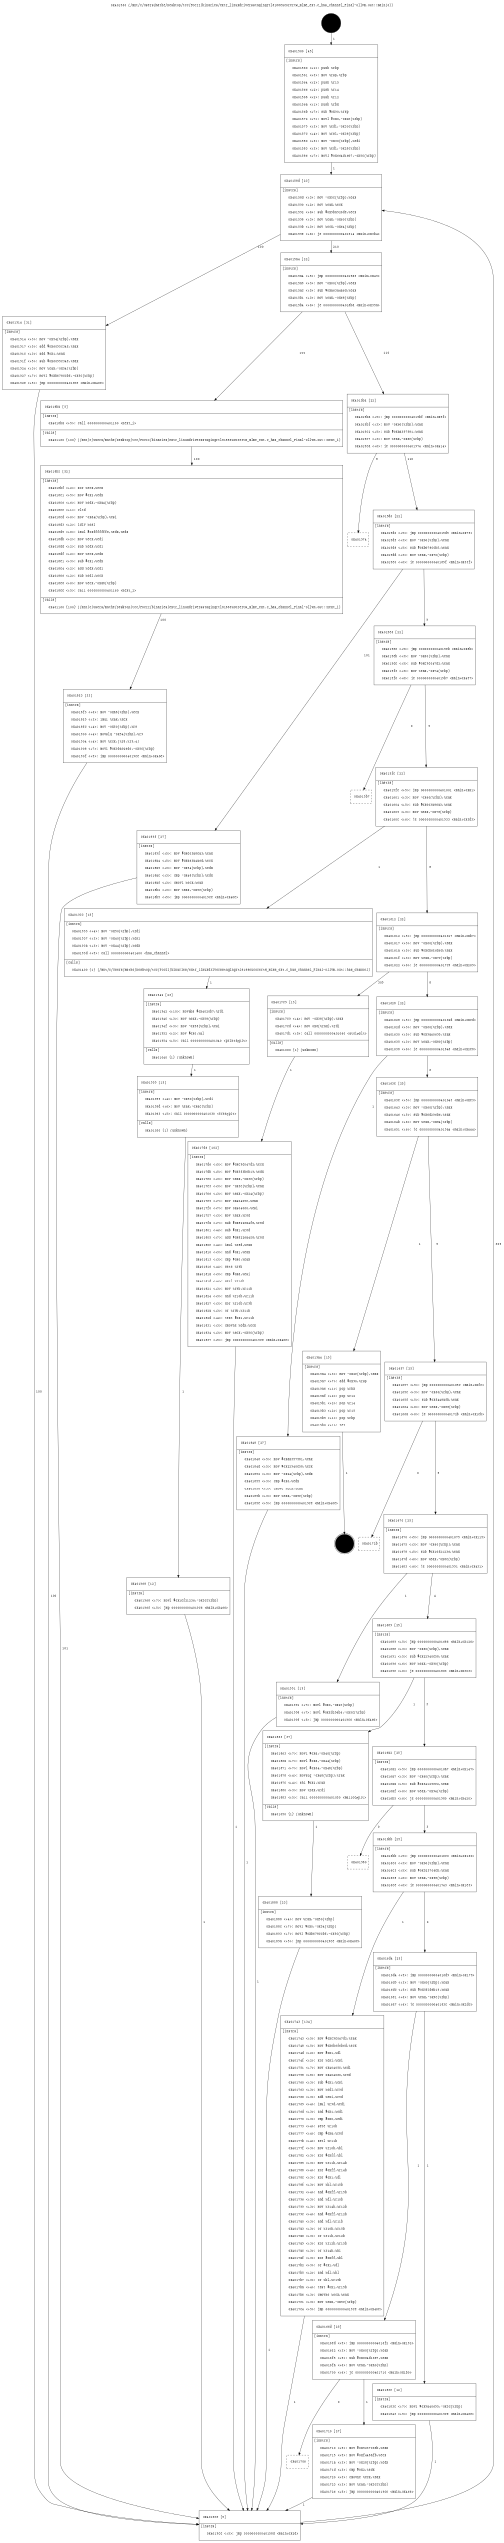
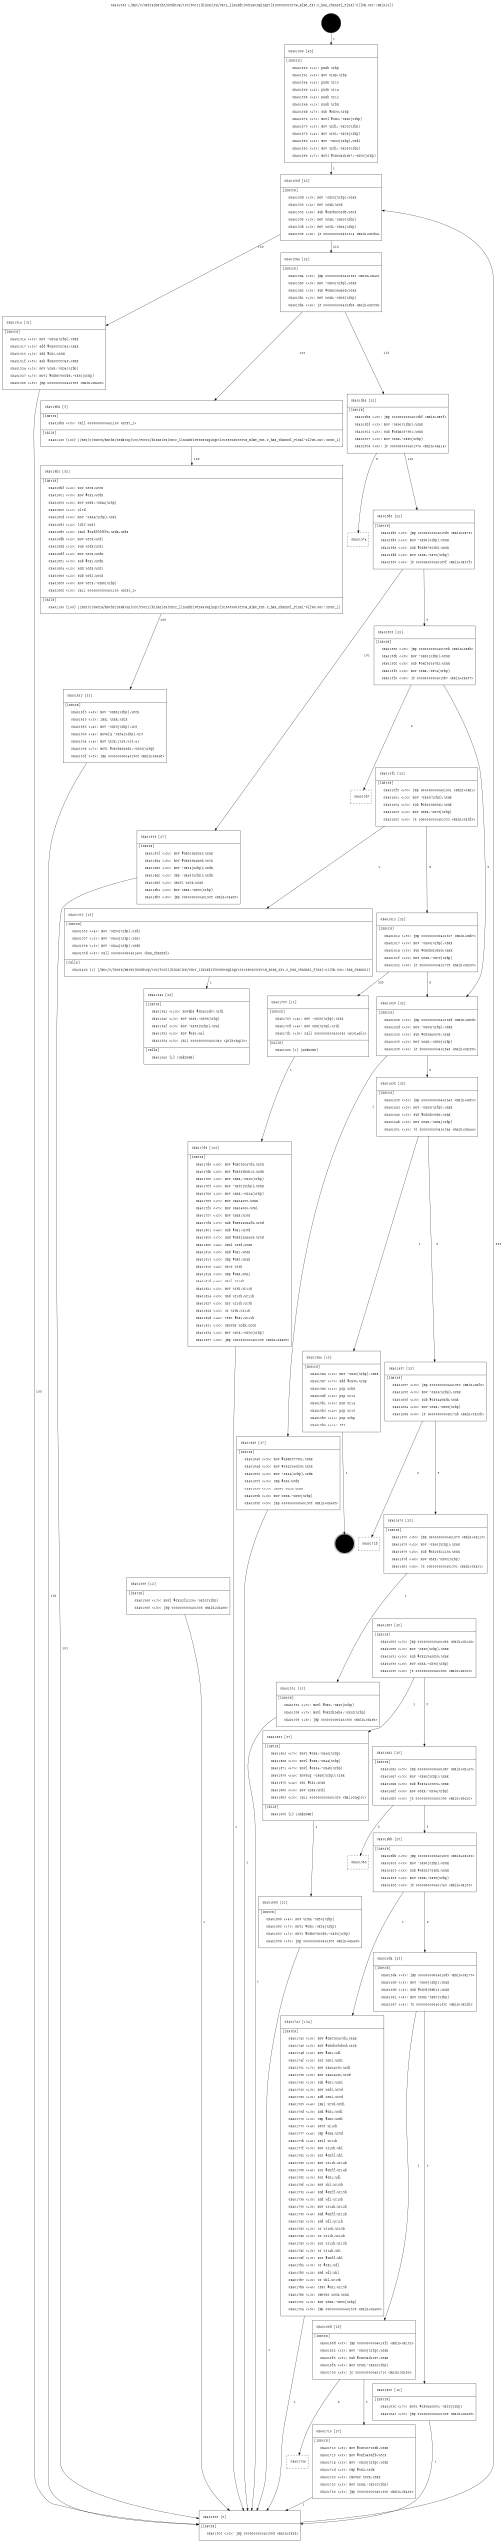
(426, 725) -> (484, 838)
(188, 1107) -> none
(430, 1595) -> none
